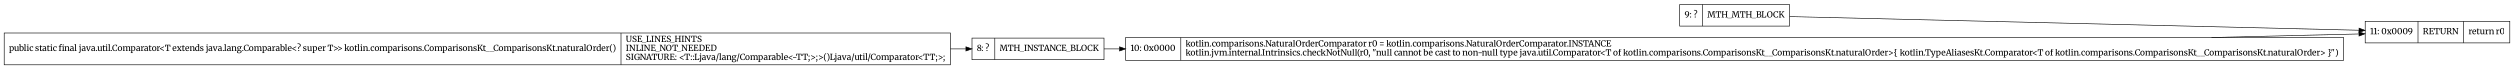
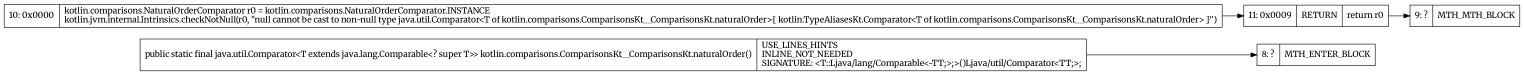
(2074, 23) -> (1396, 16)
(1049, 49) -> (1328, 55)
(1112, 49) -> none
